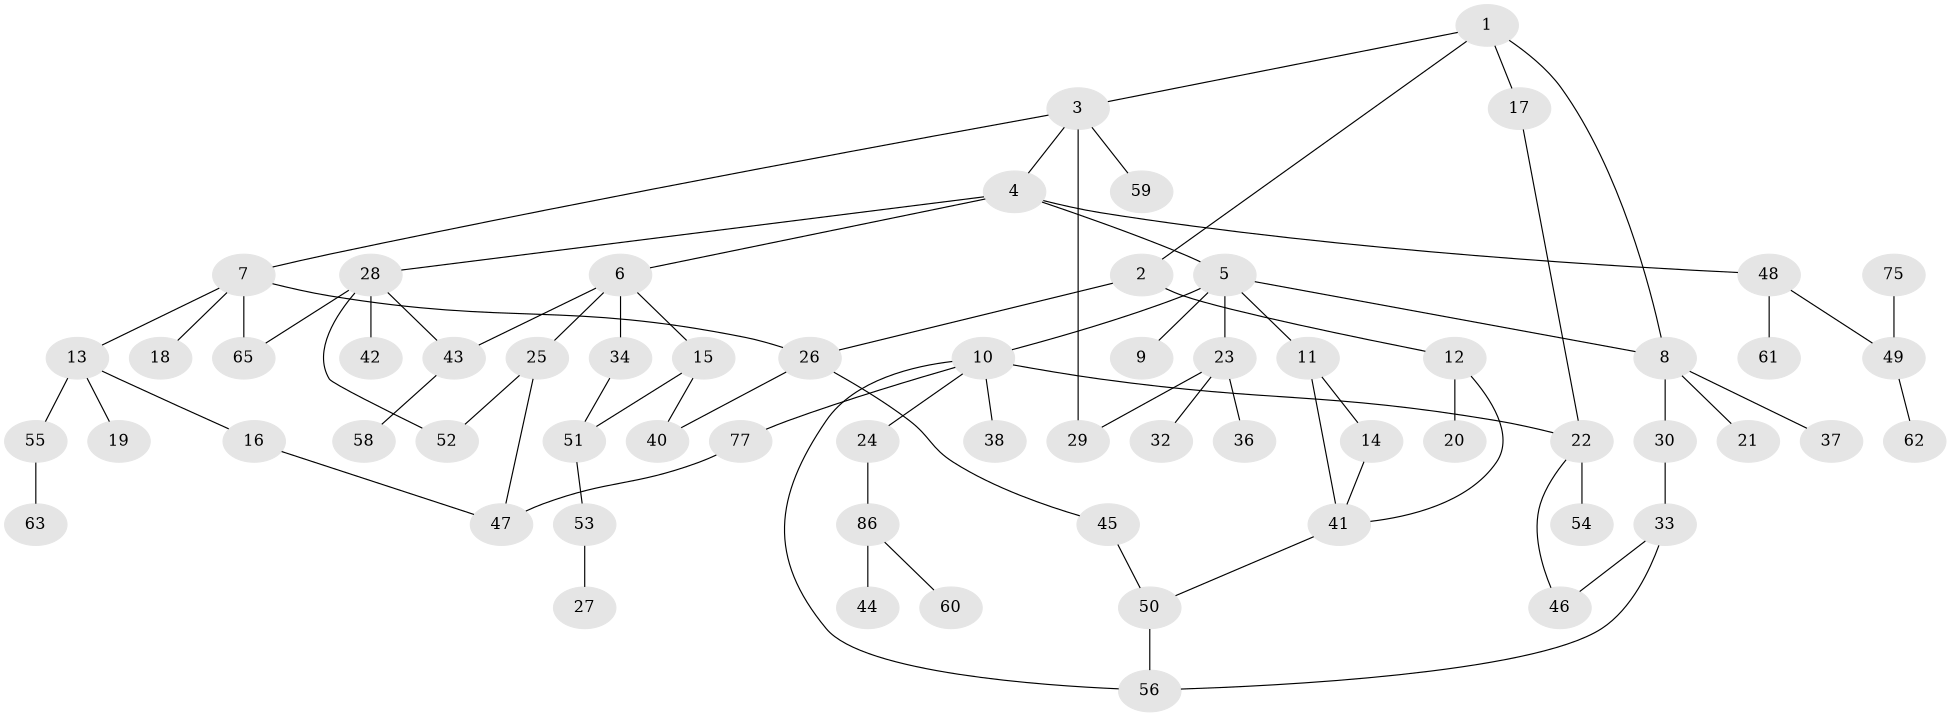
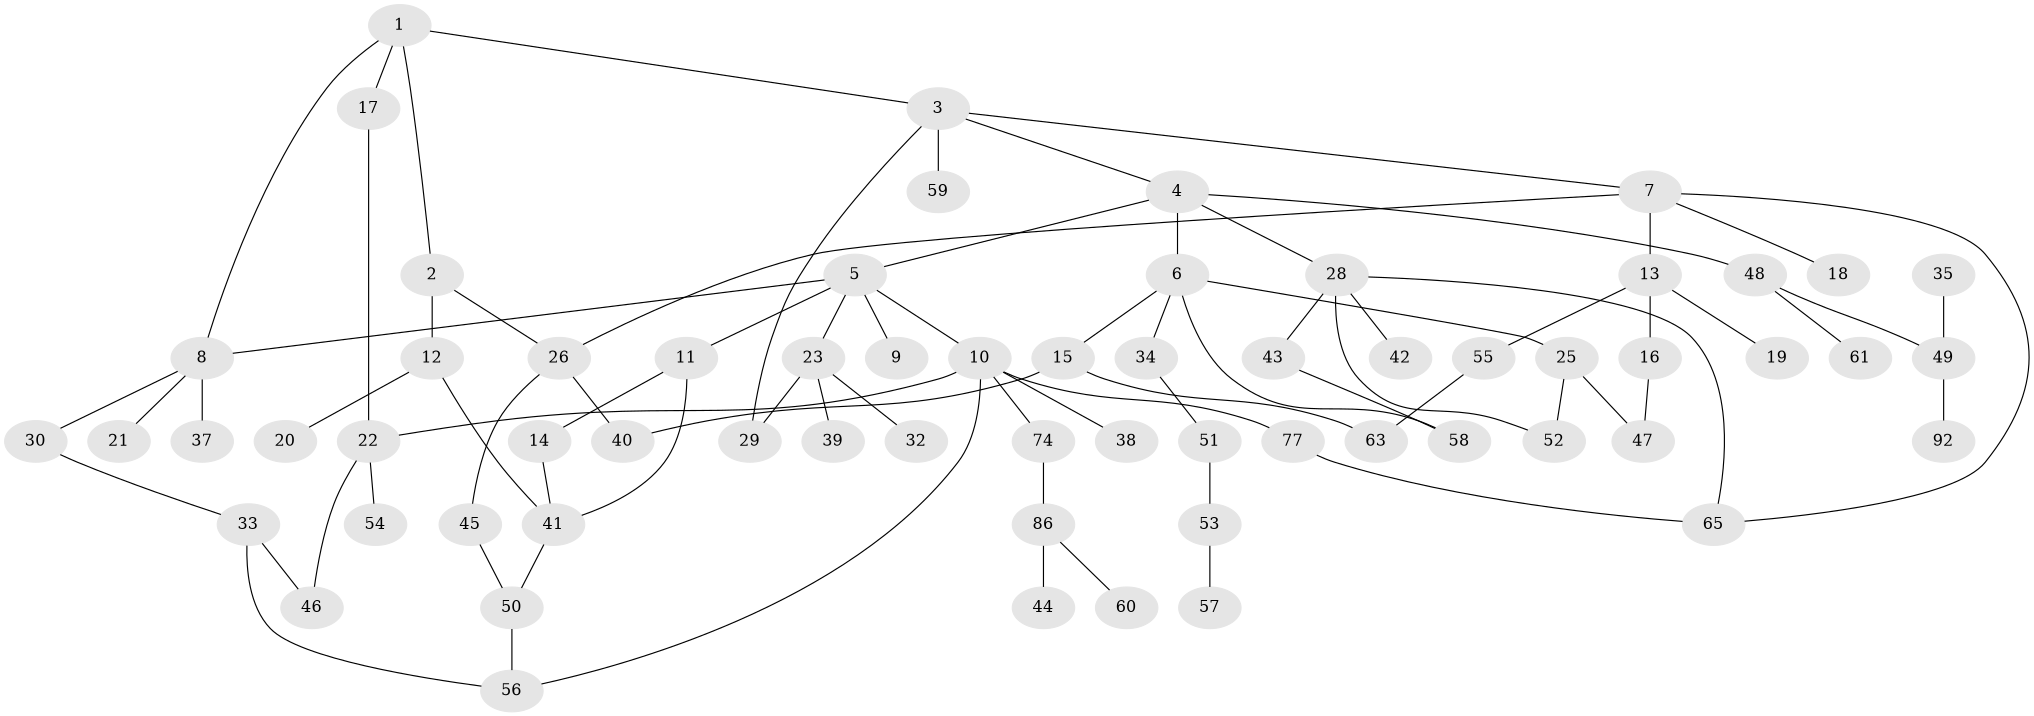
(1894, 275) -> (1944, 275)
(529, 321) -> (1261, 397)
(639, 400) -> (1220, 400)
(868, 441) -> (1043, 441)
(1245, 441) -> (833, 441)
(1915, 441) -> (1944, 441)
(621, 483) -> (1498, 499)
(585, 608) -> (1210, 608)
